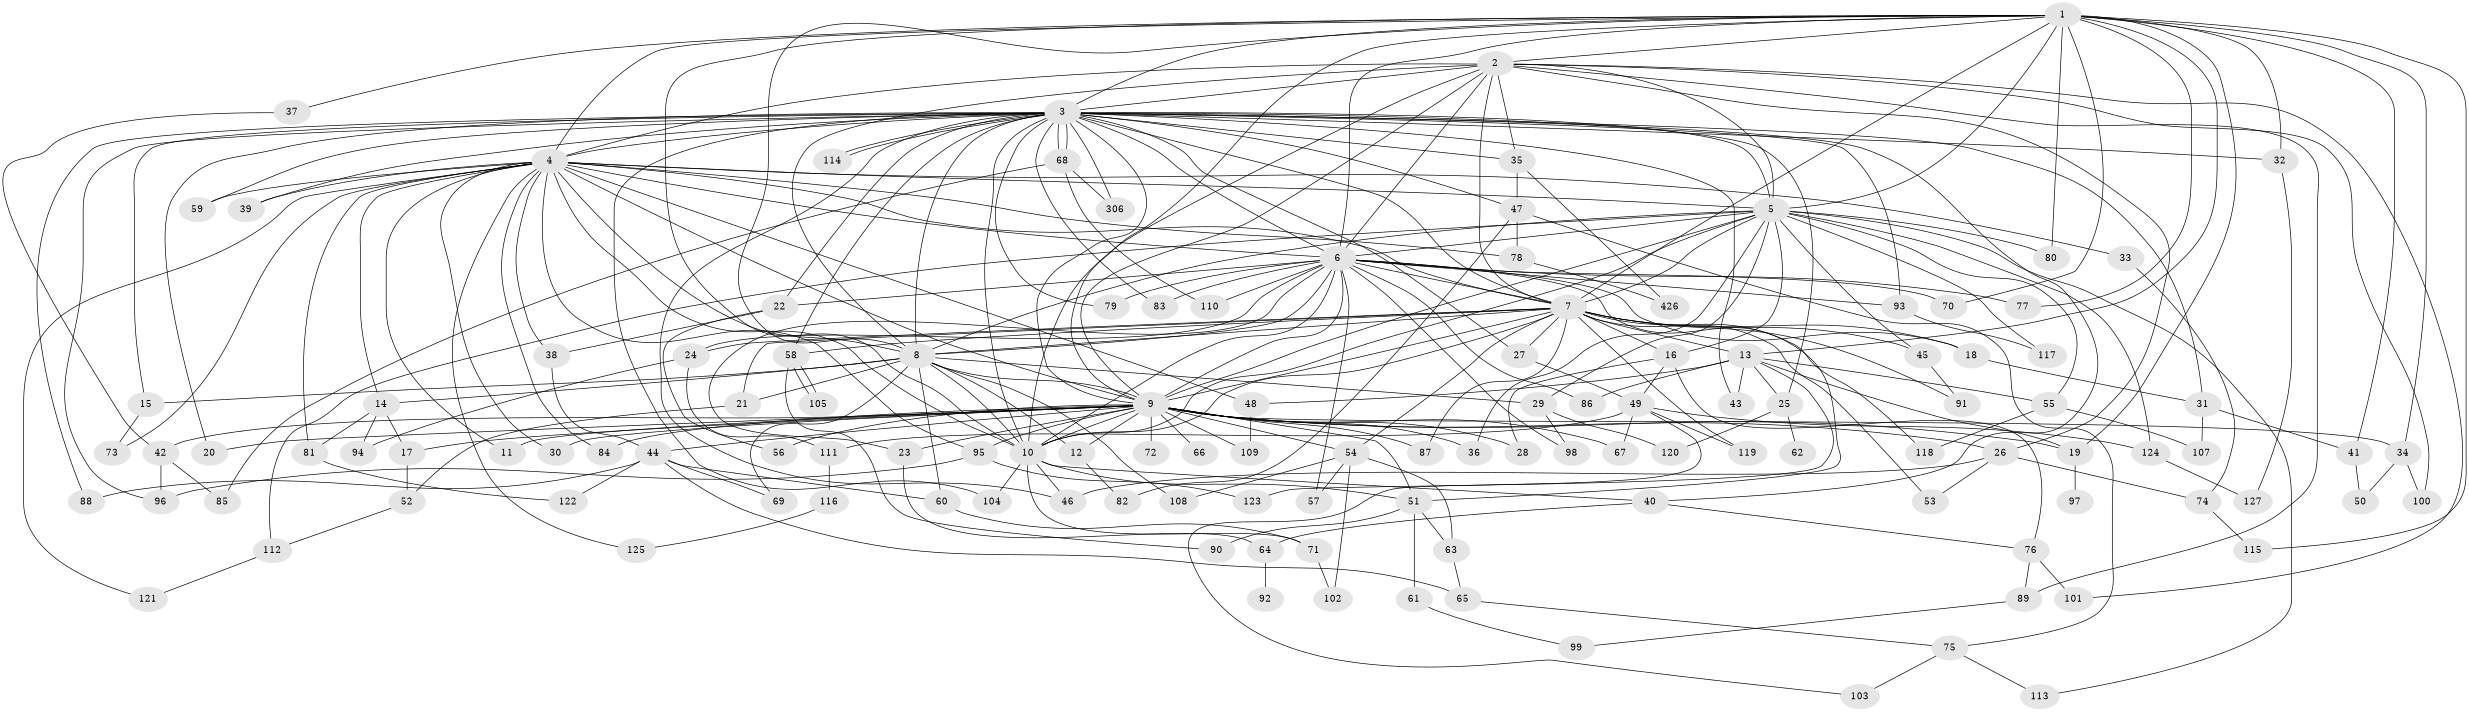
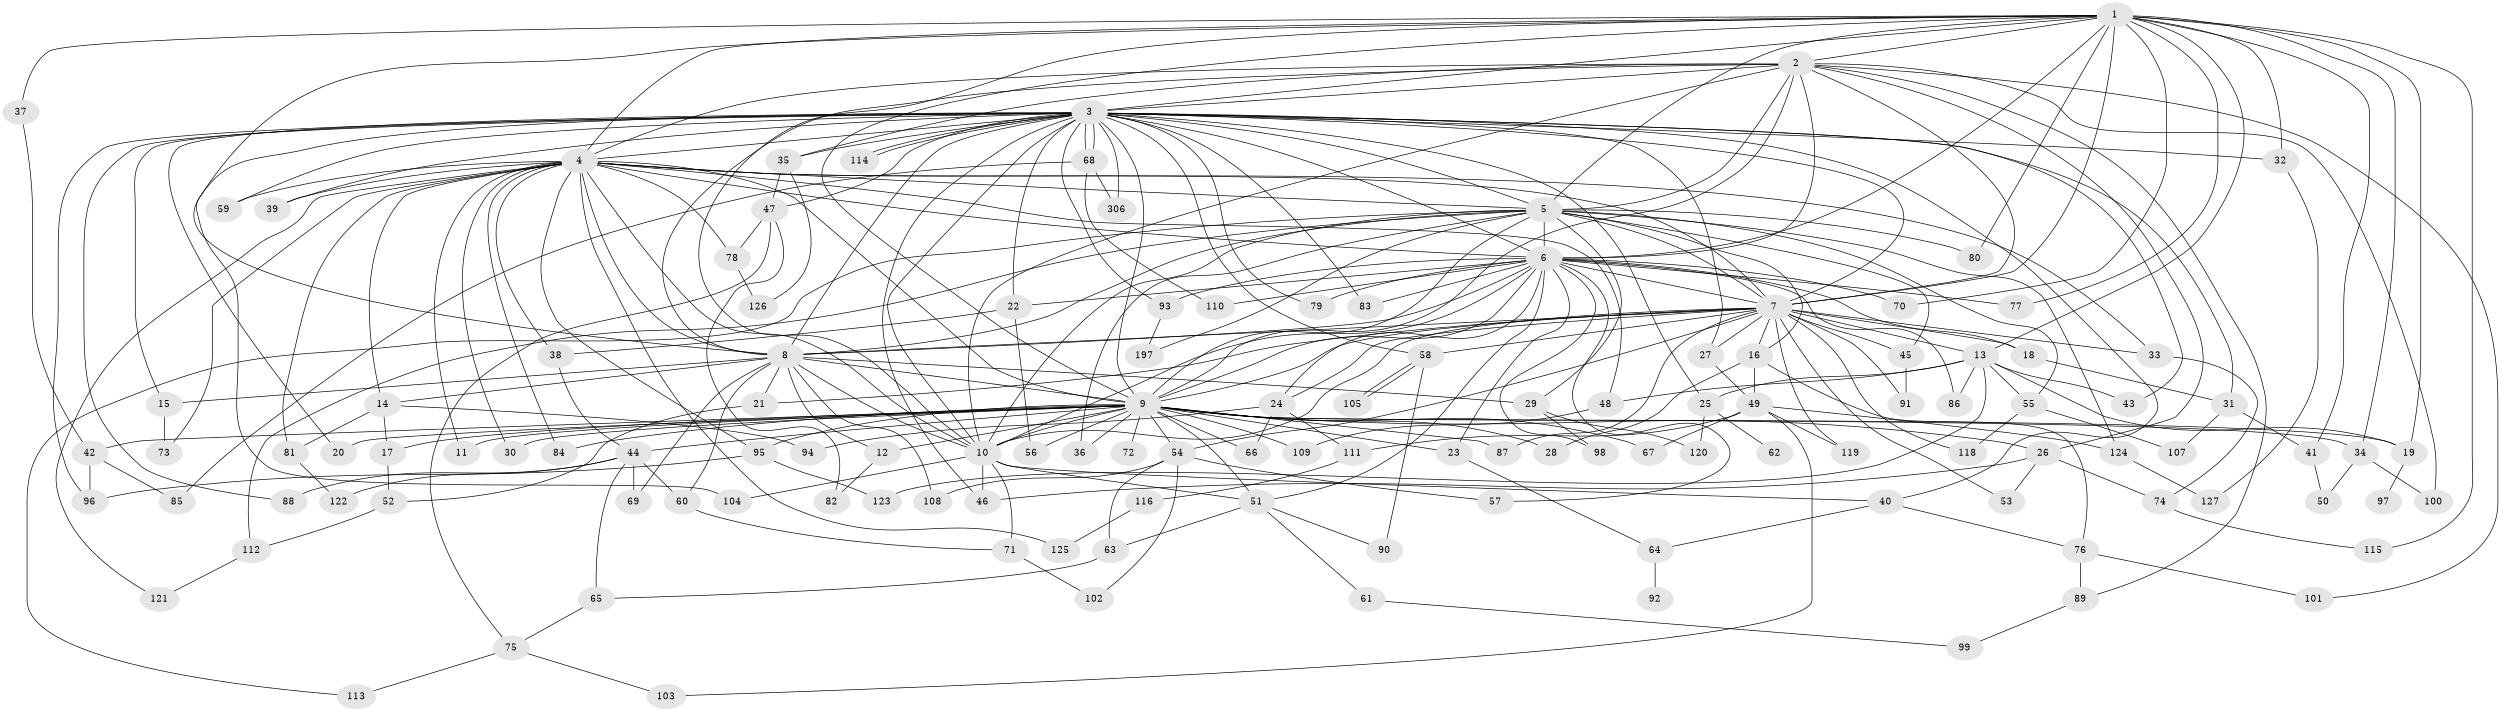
(1670, 307) -> (758, 307)
none -> (1990, 335)
(2047, 356) -> (1144, 356)
none -> (1264, 429)
